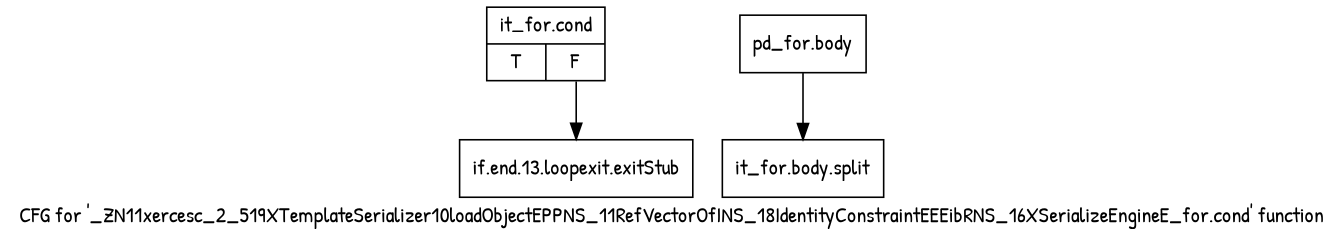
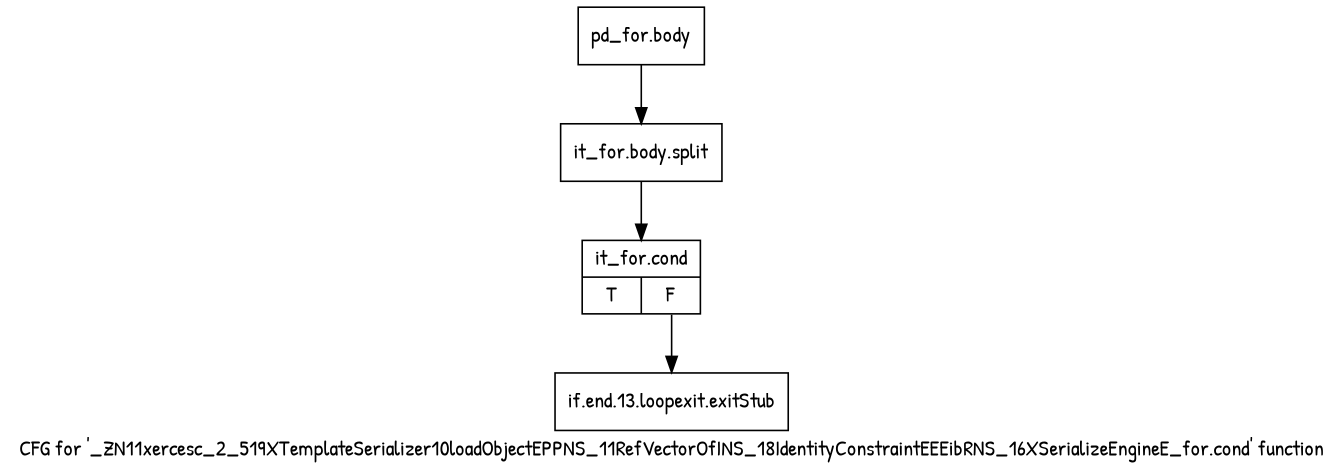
none -> (641, 203)
